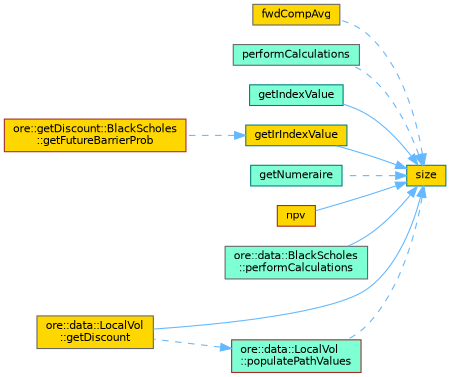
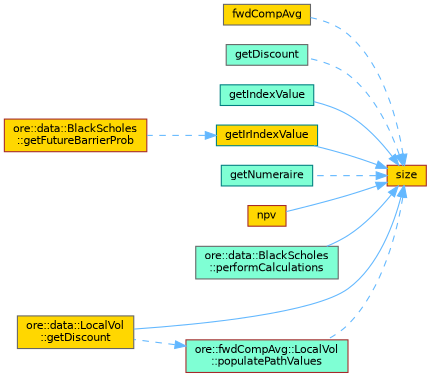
(296, 55) -> (267, 55)
(95, 135) -> (76, 135)
(426, 176) -> (407, 176)
(296, 356) -> (267, 356)
